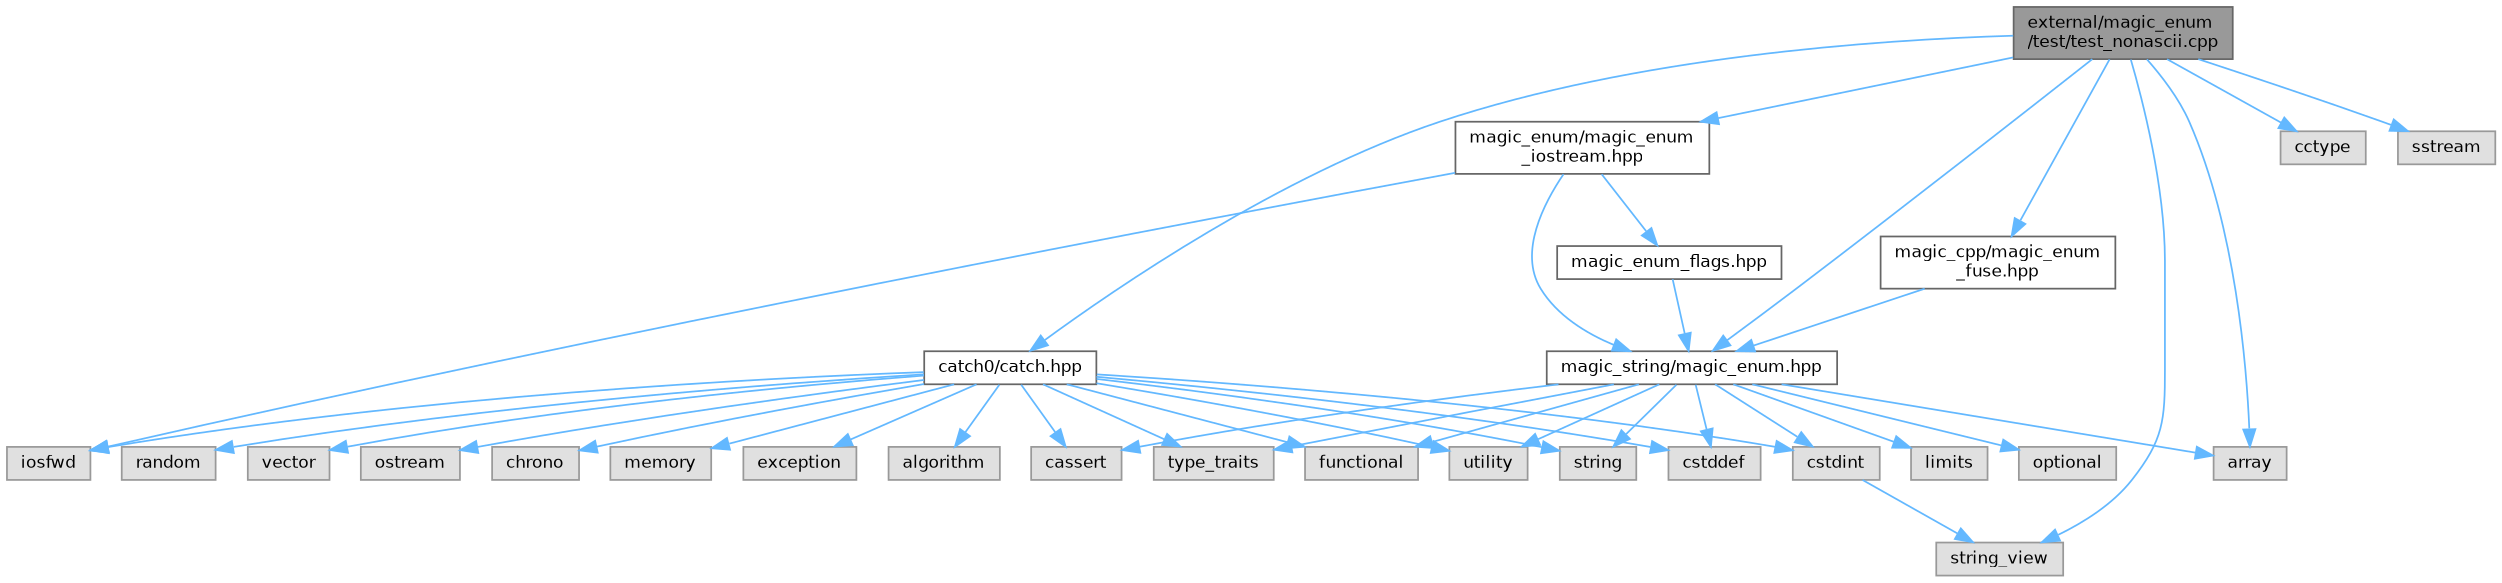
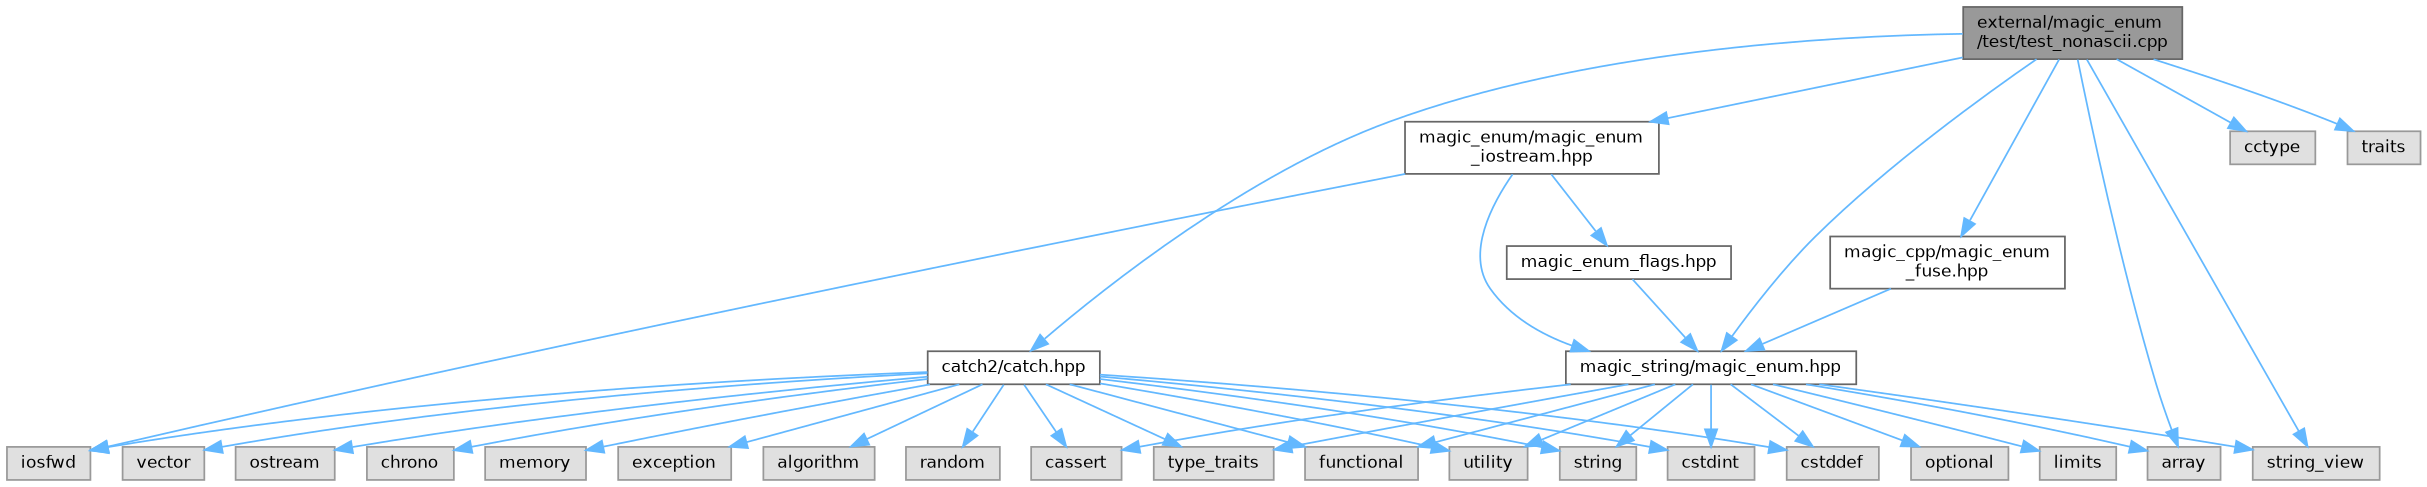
(2447, 148) -> (2384, 148)
(1010, 368) -> (1014, 368)
(1910, 507) -> (2038, 416)
